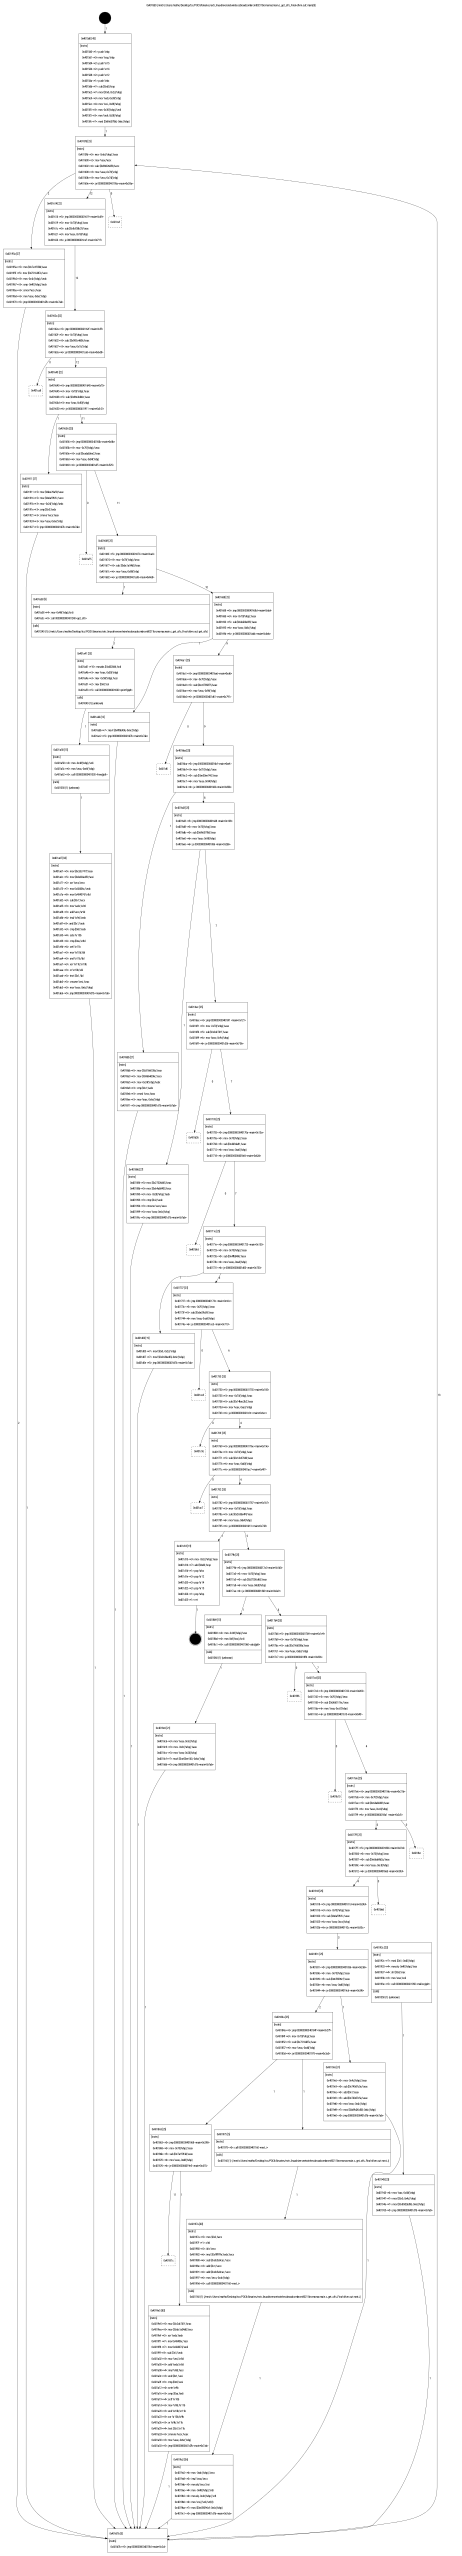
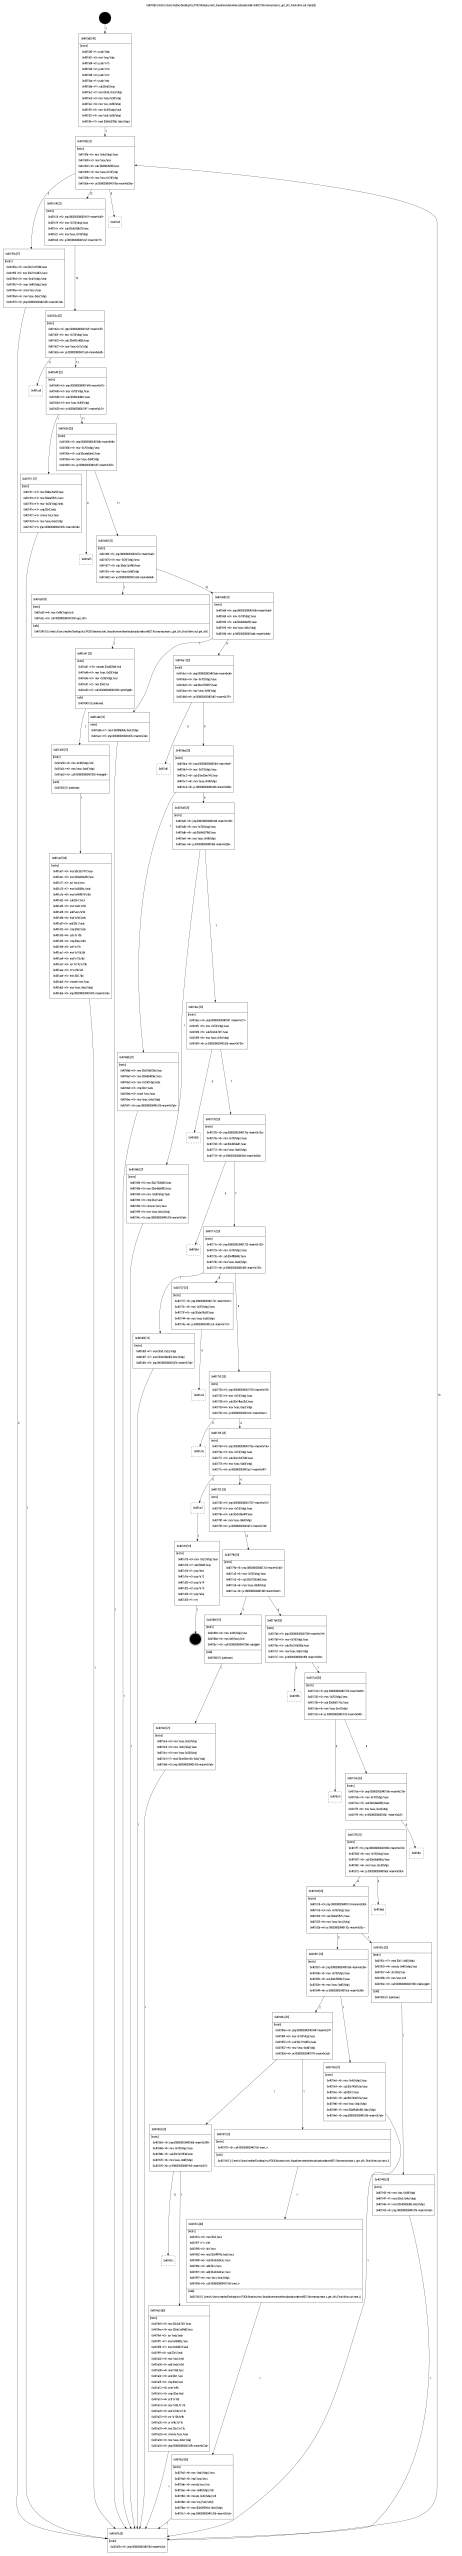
(221, 1350) -> (237, 1321)
(222, 1535) -> (198, 1526)
(376, 1824) -> none
none -> (366, 1937)
